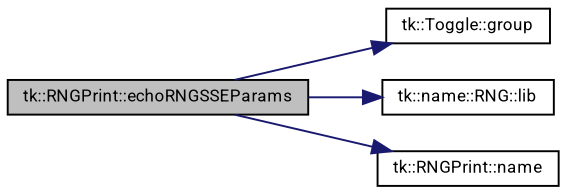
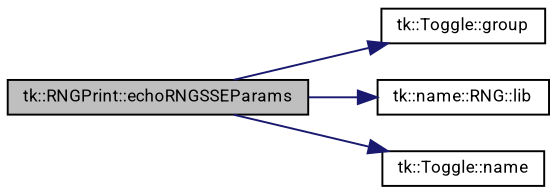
(468, 169) -> (463, 169)
